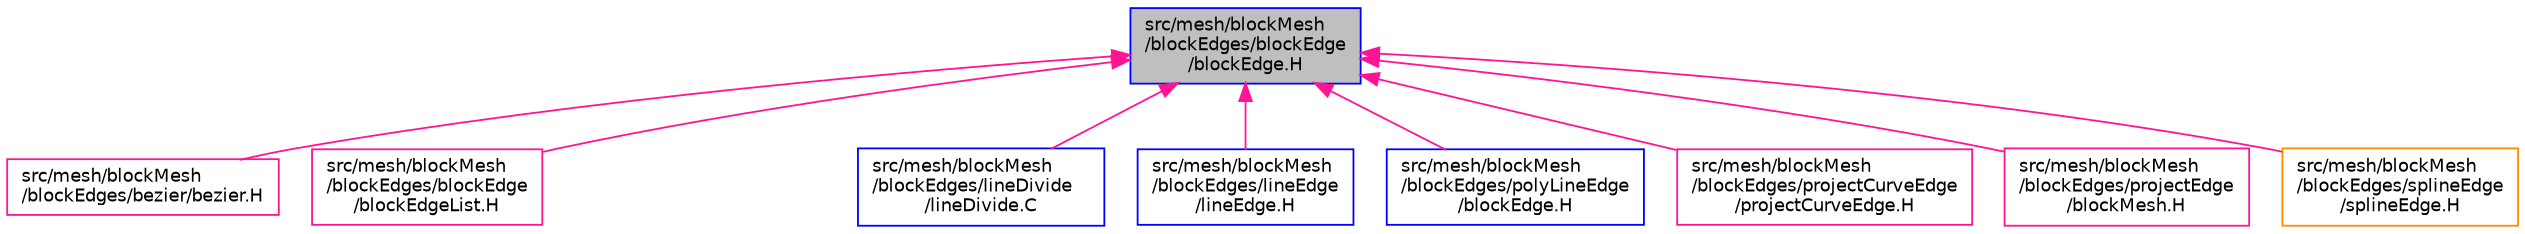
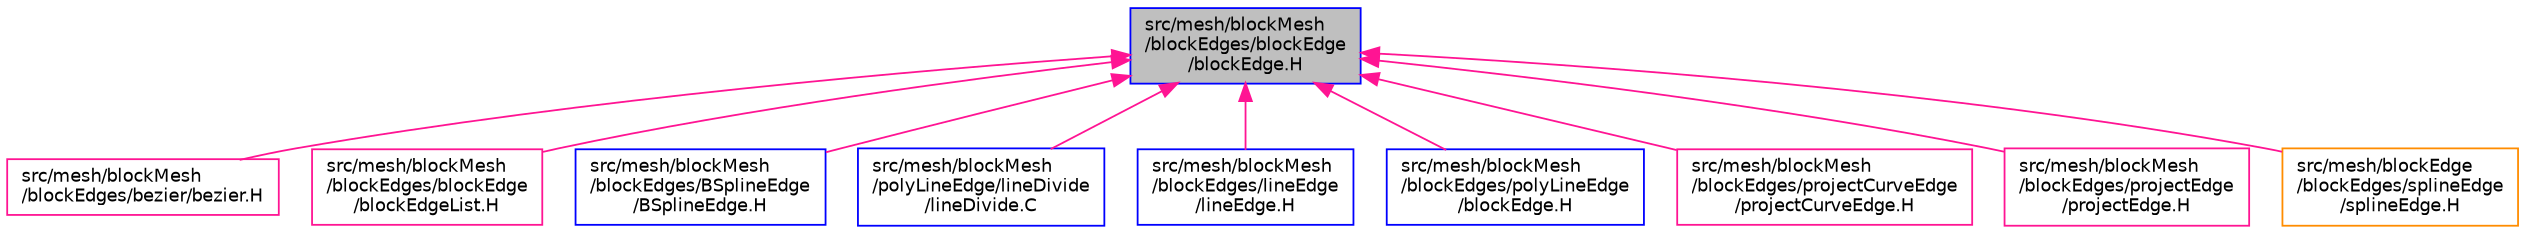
none -> (701, 187)
(981, 187) -> (981, 187)
(2127, 187) -> (2127, 187)
(2400, 187) -> (2400, 187)
